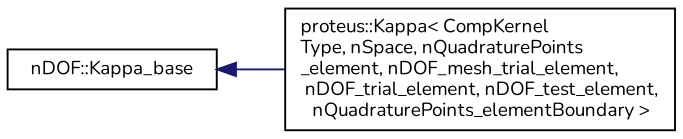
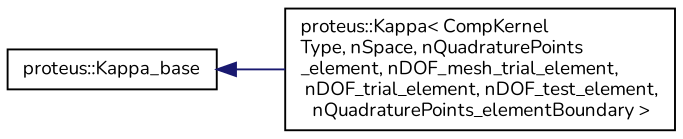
(112, 69) -> (112, 69)
